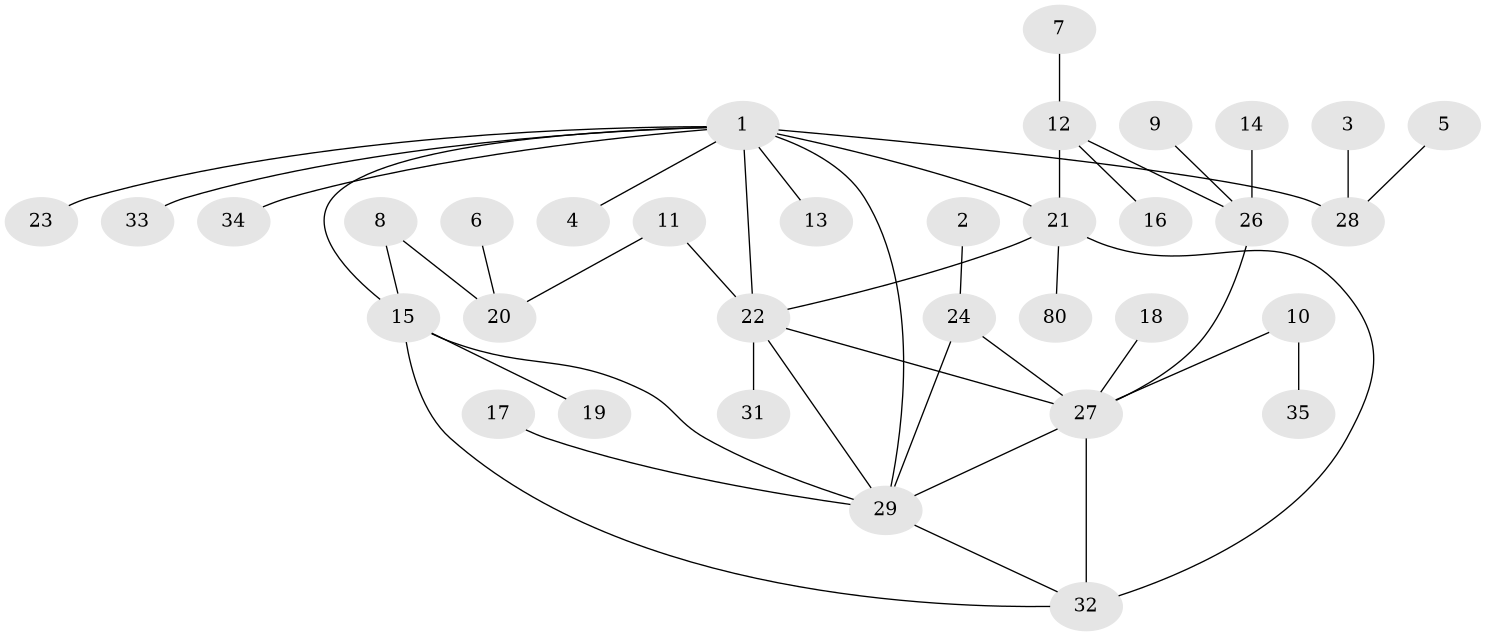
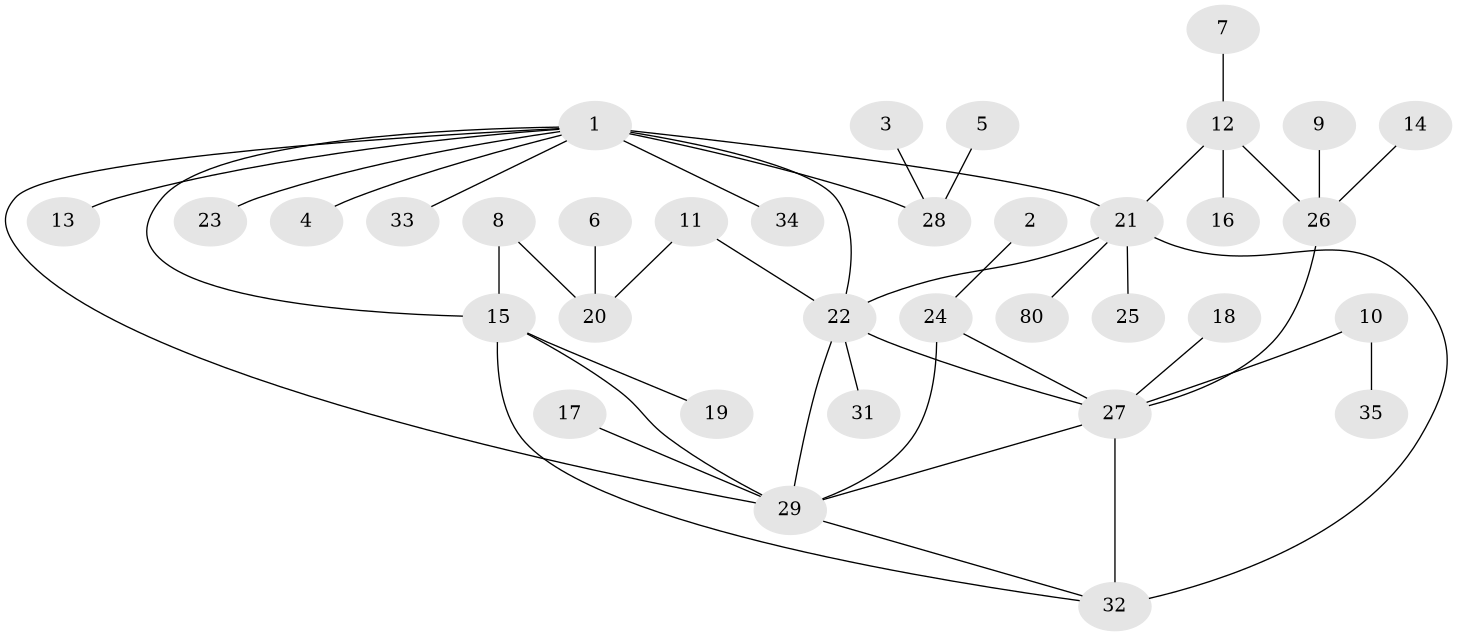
none -> (1128, 318)
